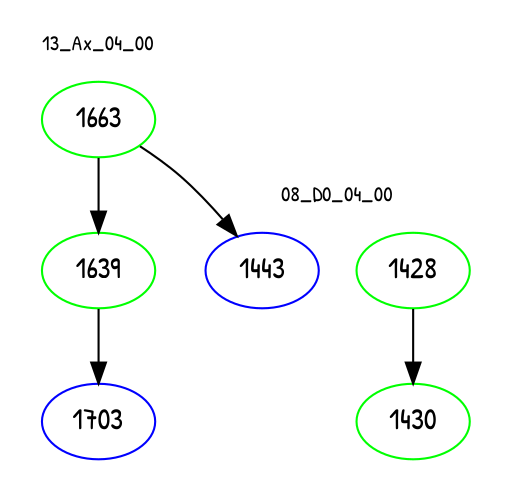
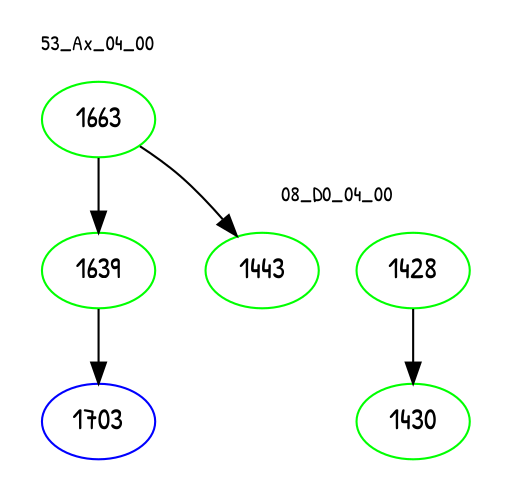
(99, 45) -> (99, 45)
(262, 271) -> (262, 271)
